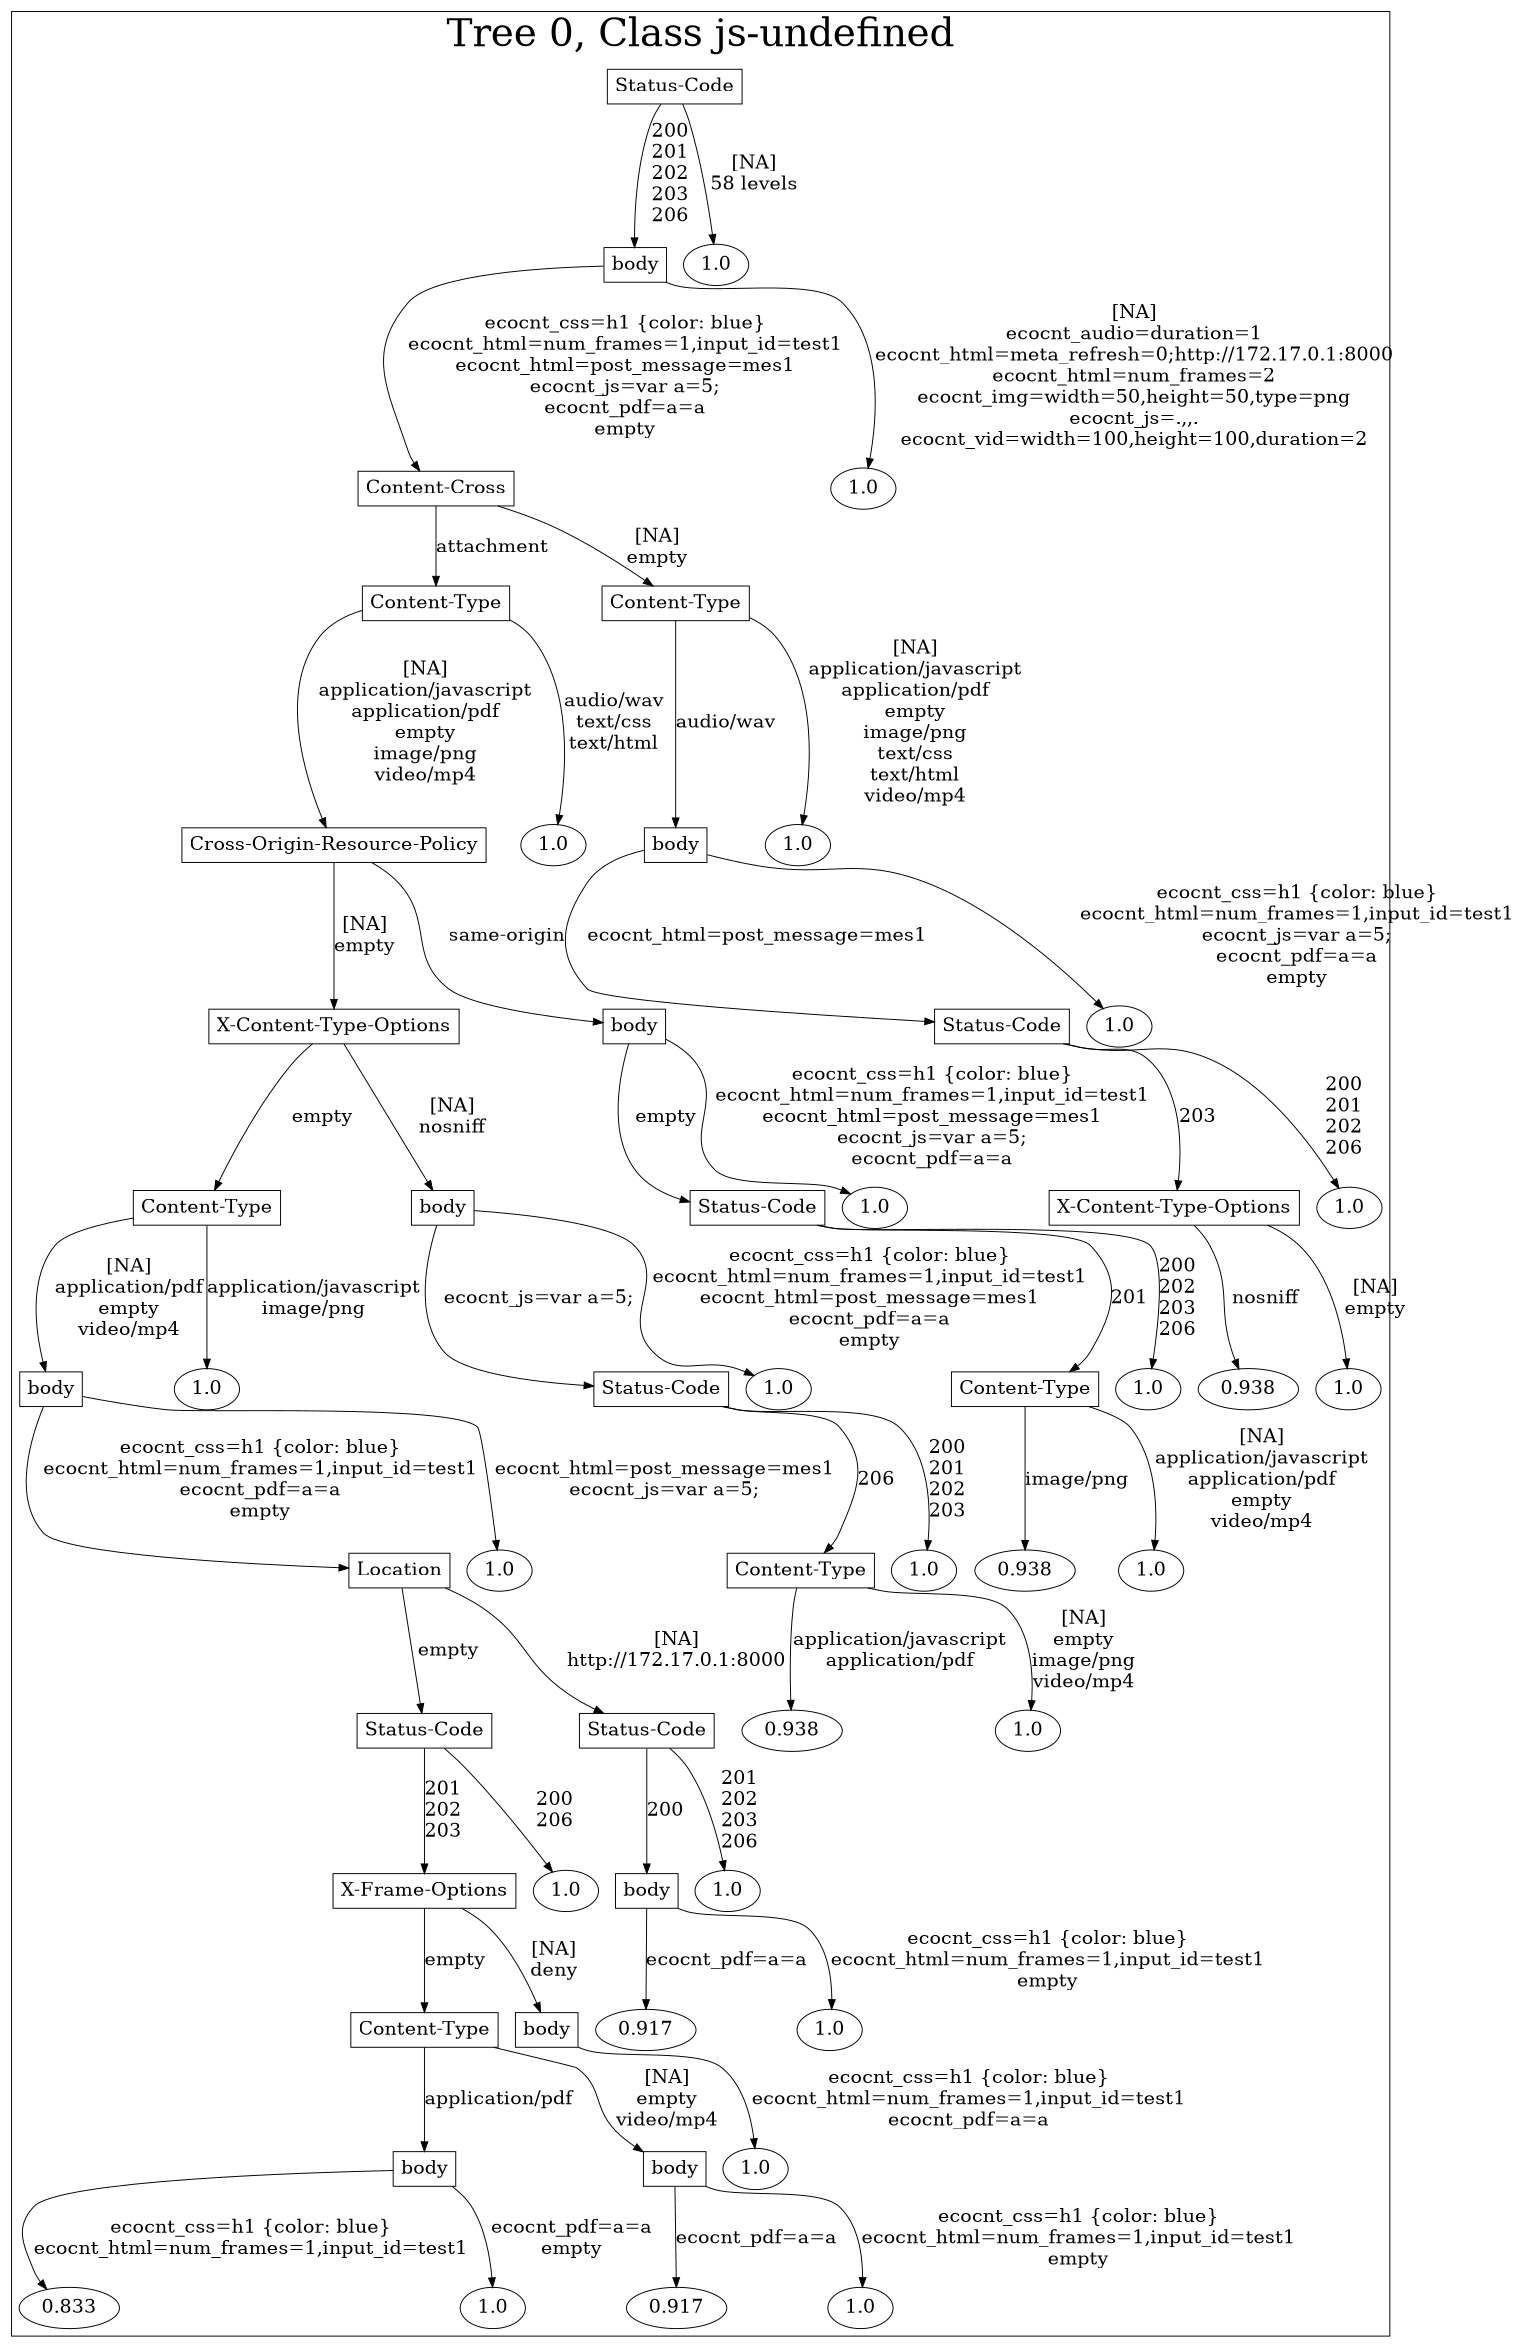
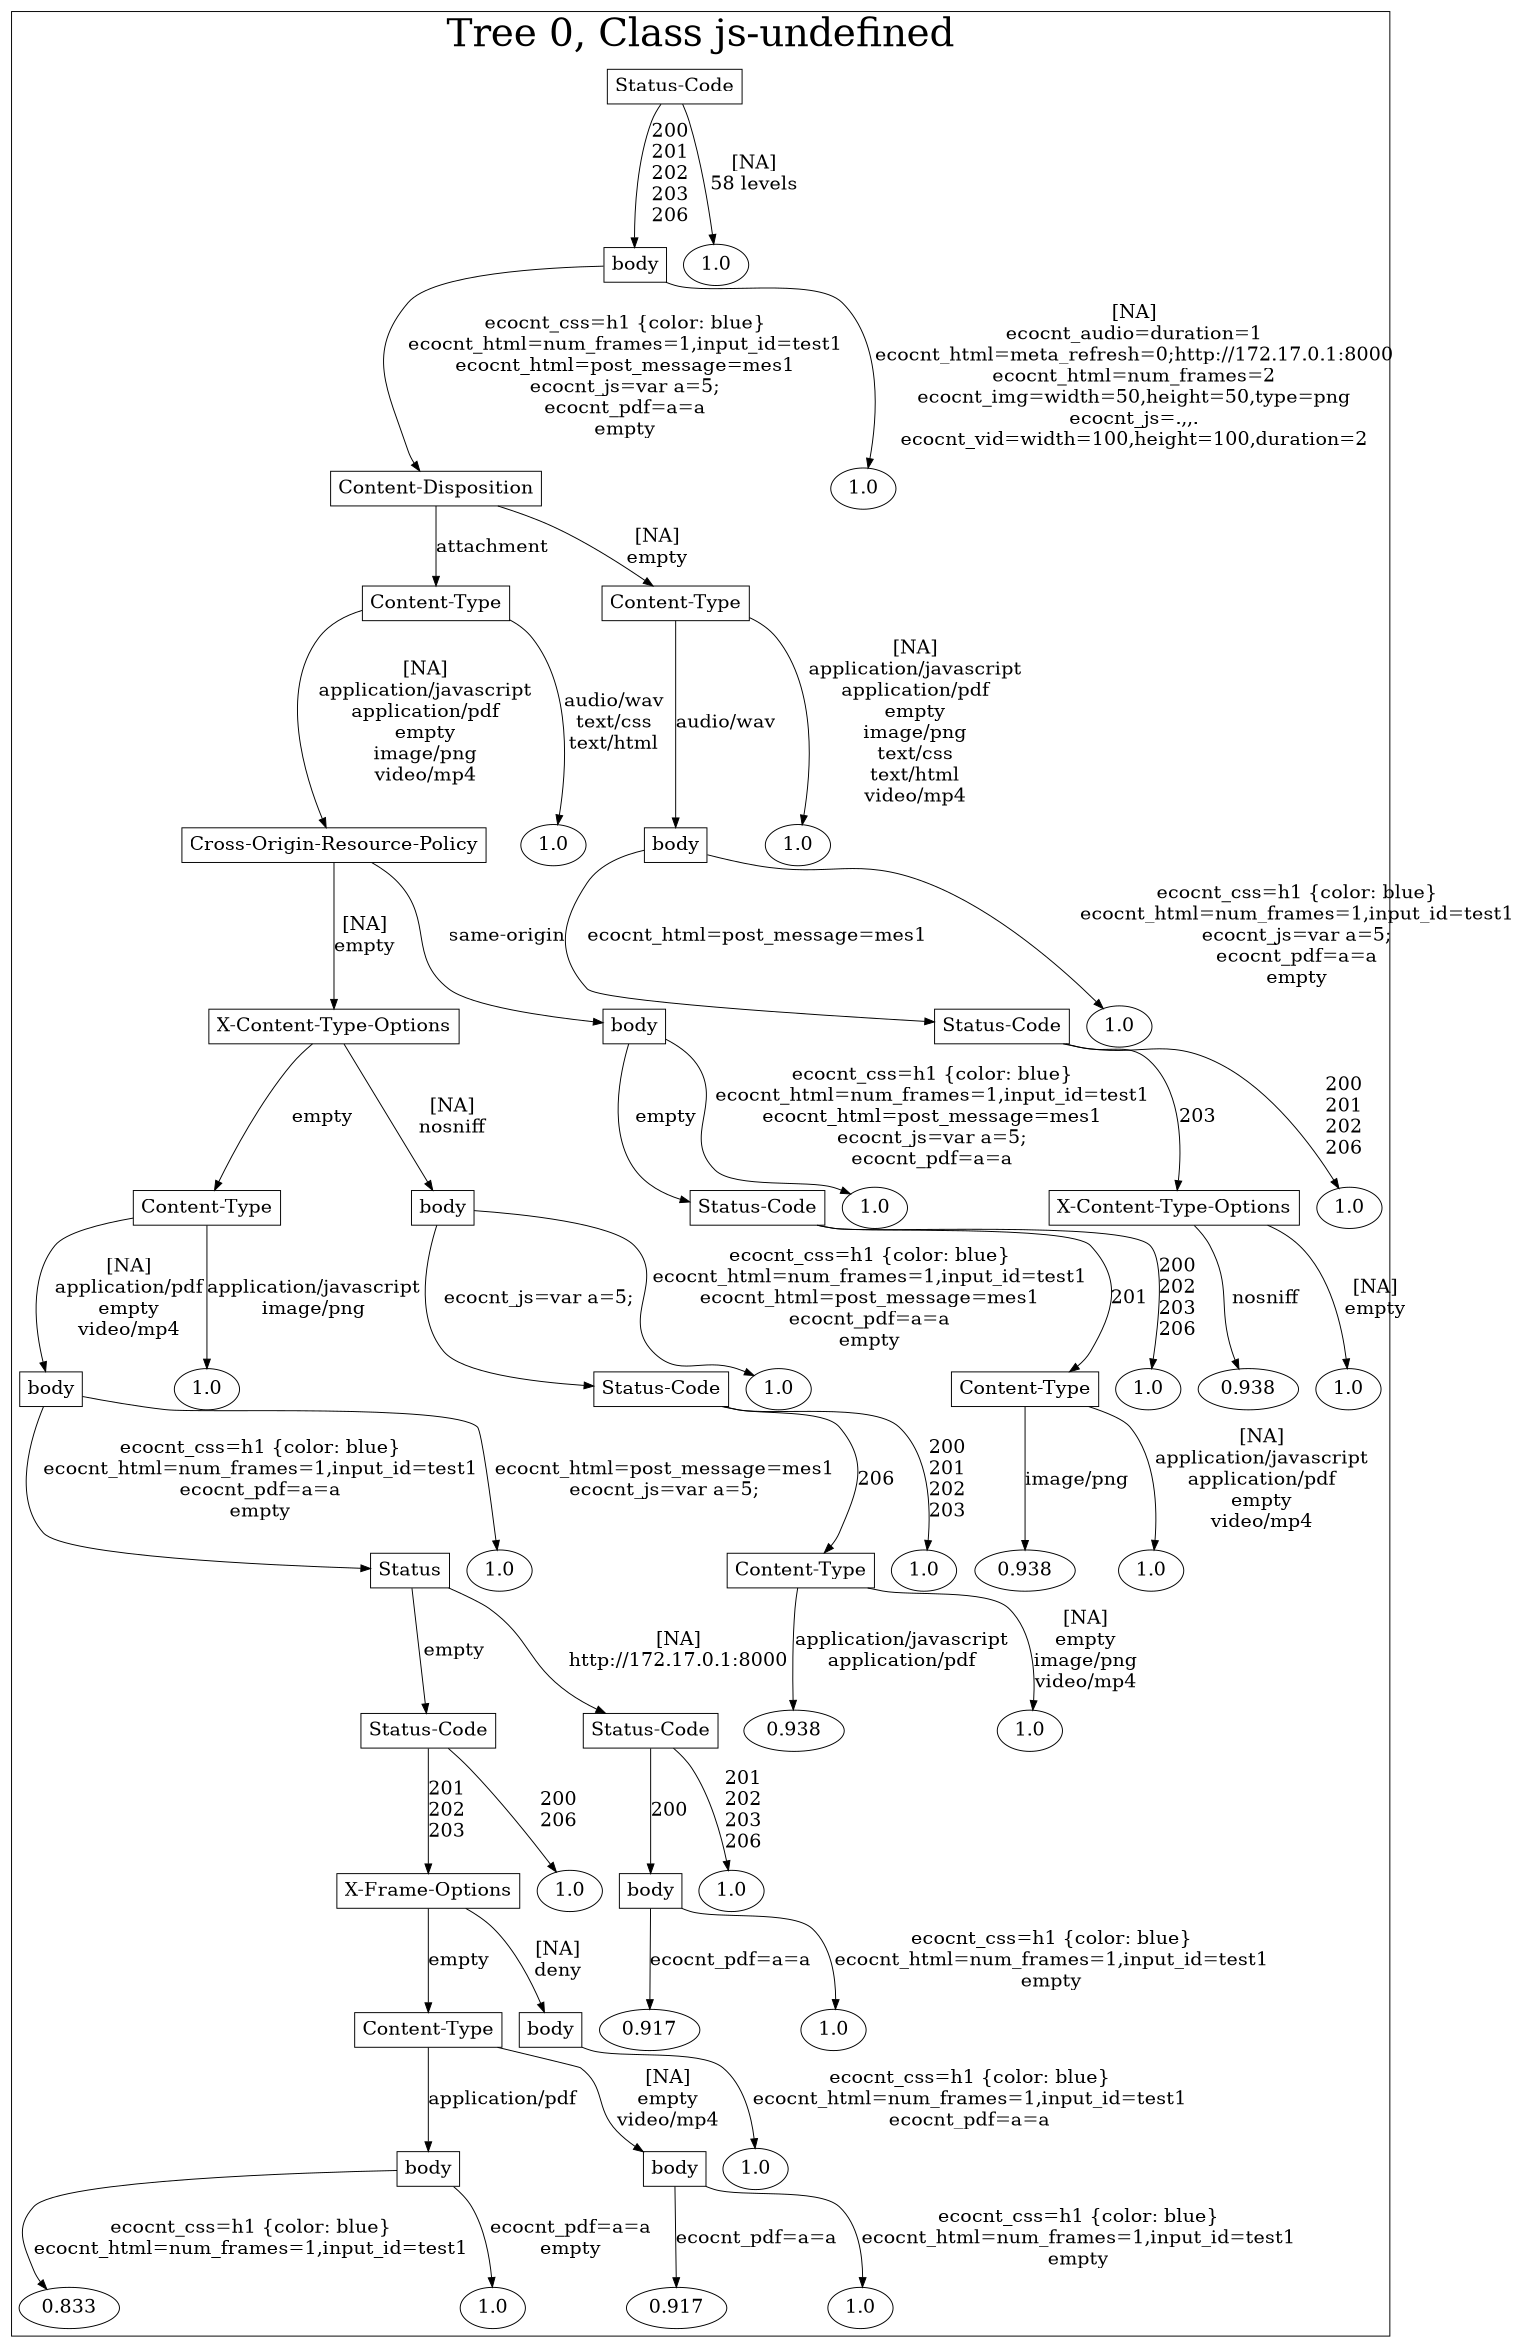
(436, 489) -> (436, 489)
(399, 1571) -> (410, 1571)
